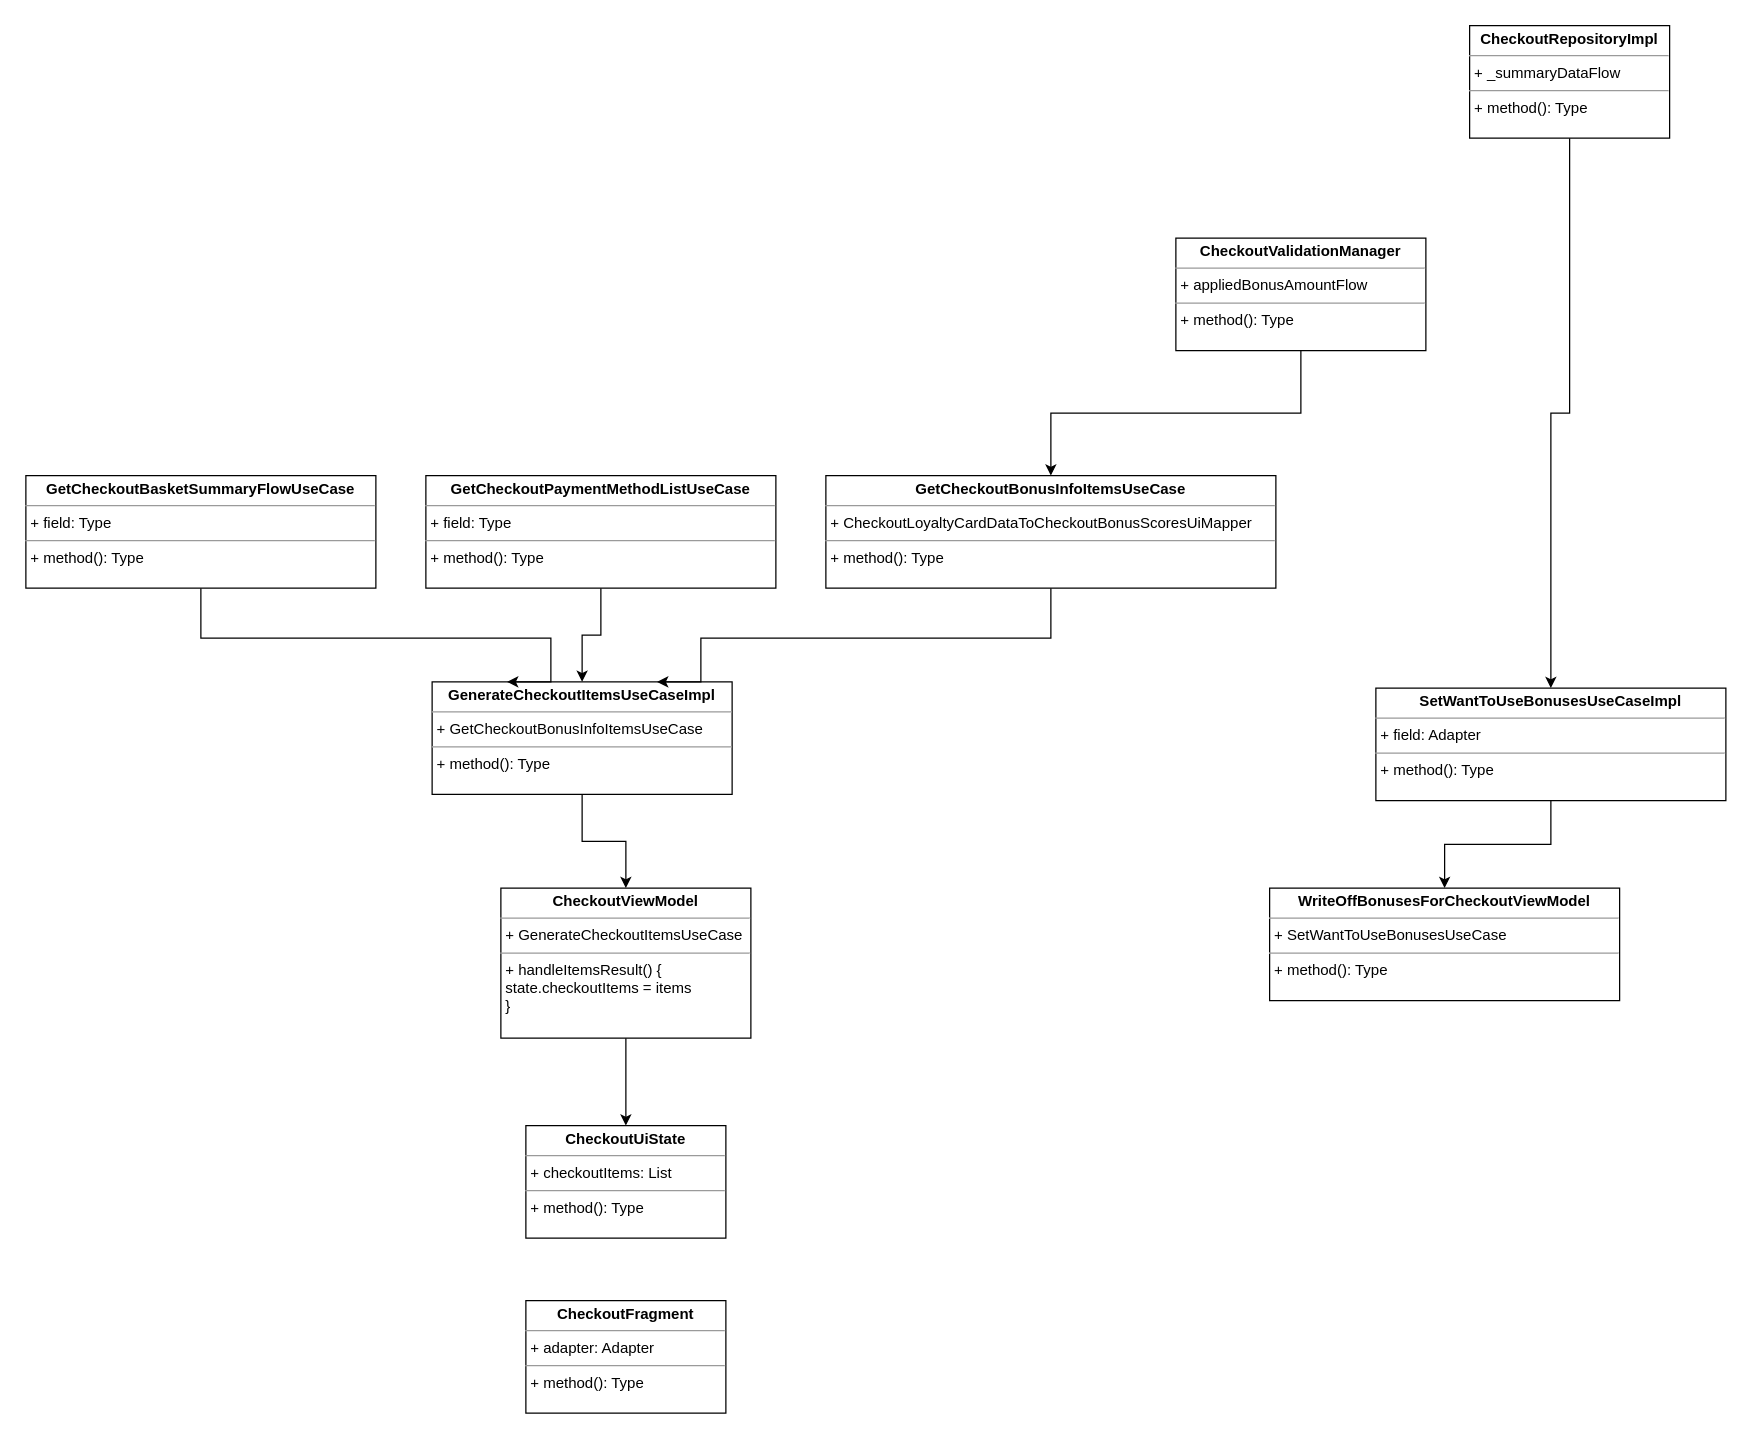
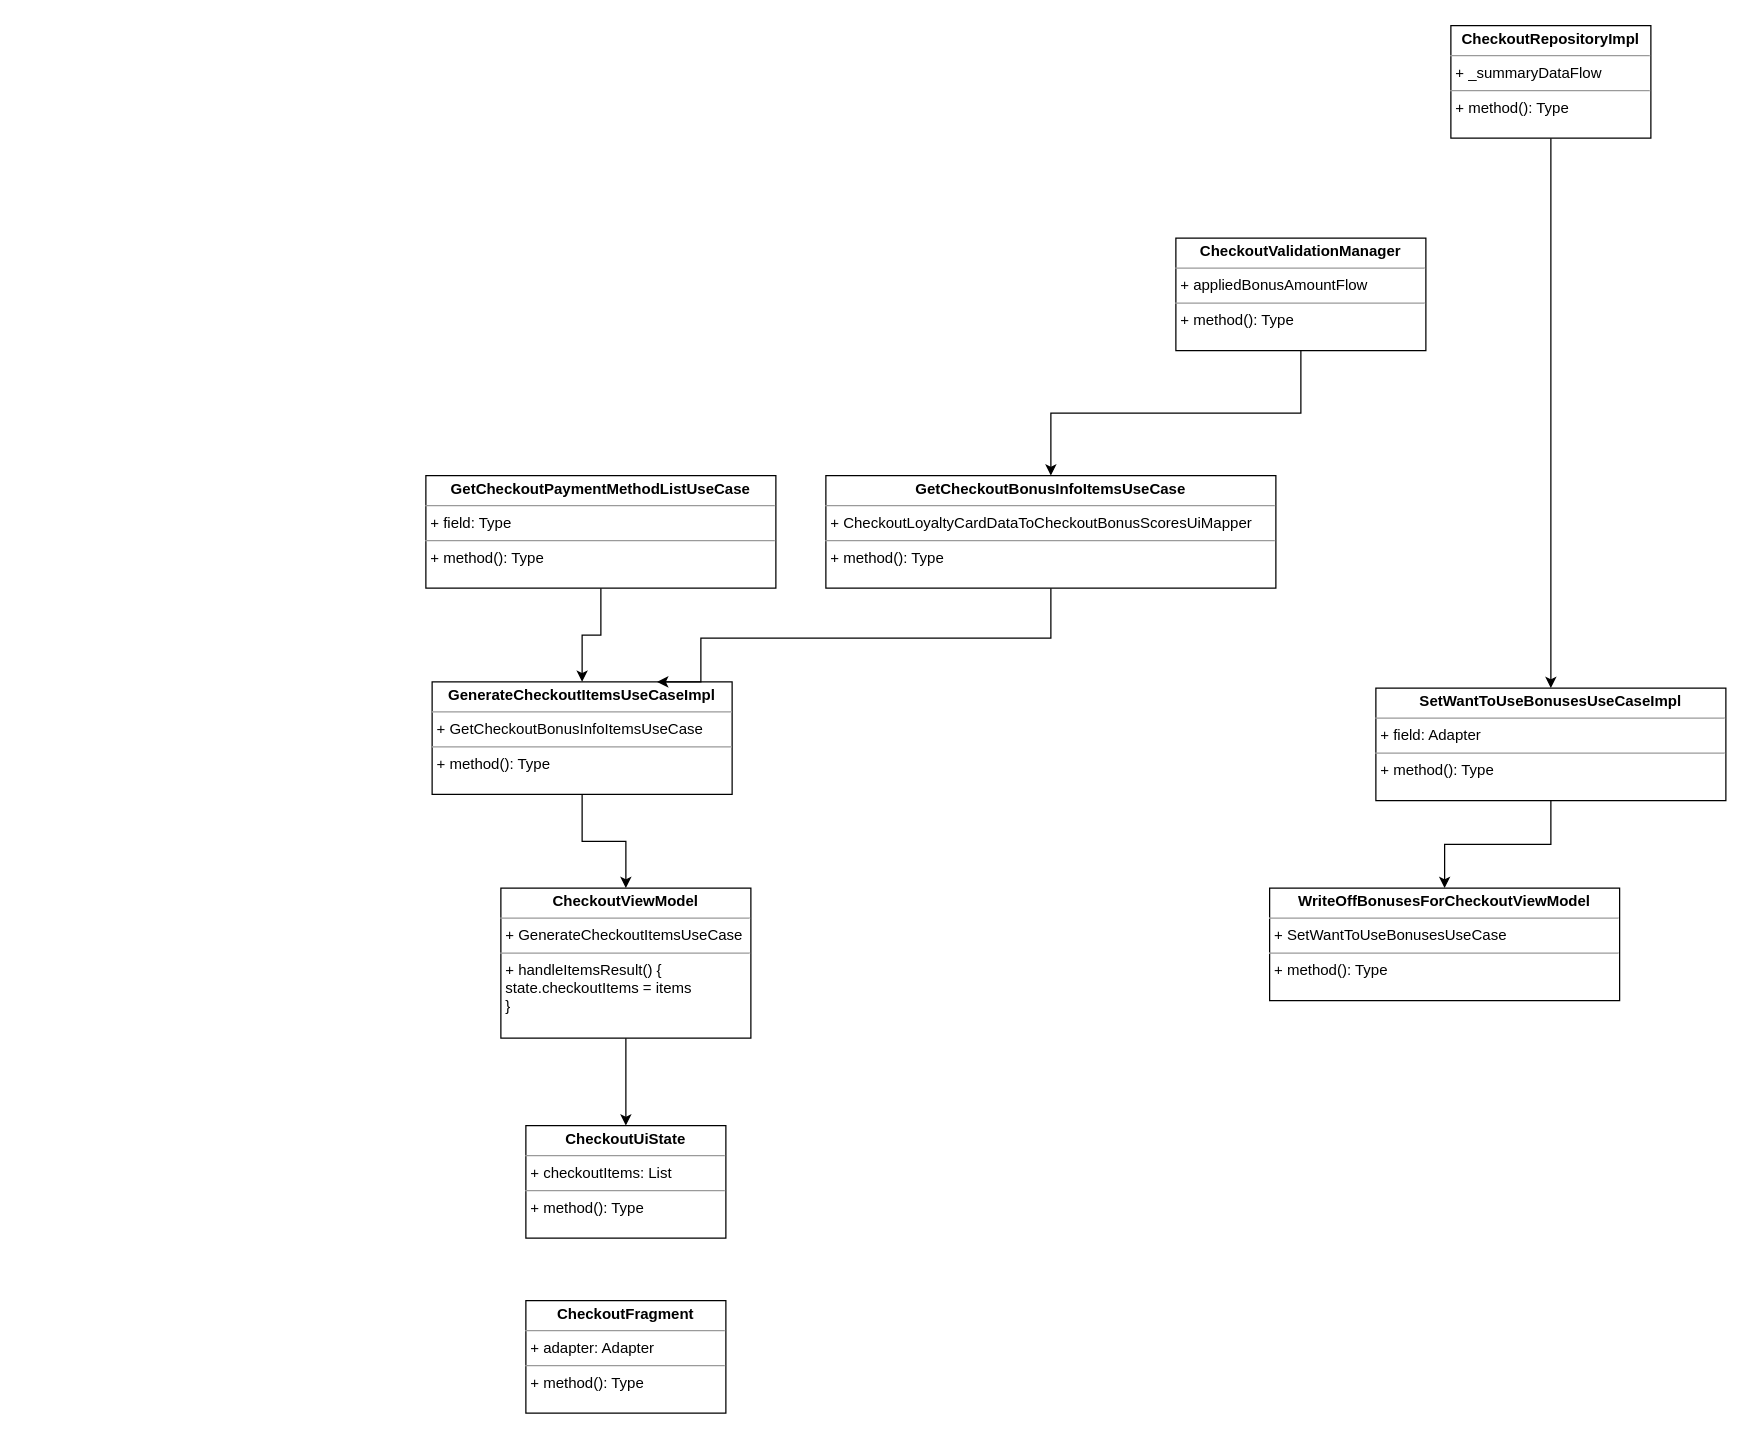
(1569, 82) -> (1551, 82)
(201, 532) -> none
(374, 638) -> none
